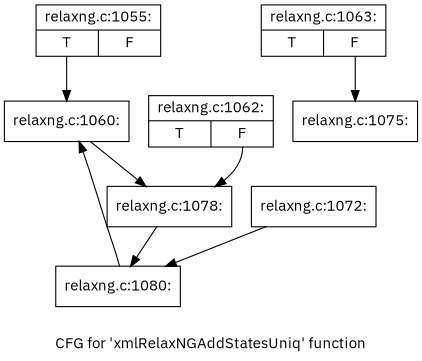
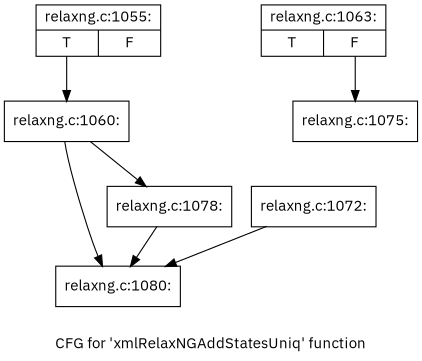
(211, 121) -> none
(102, 209) -> (79, 200)
